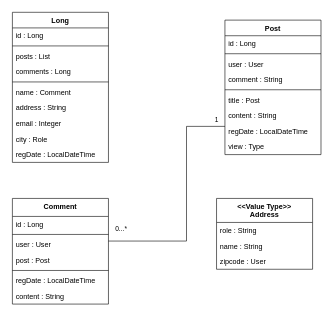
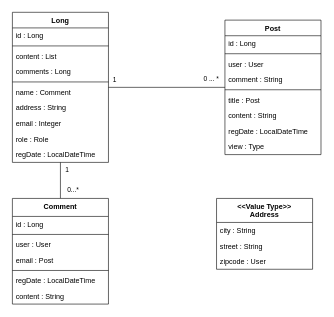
(36, 56) -> (40, 56)
none -> (165, 87)
(33, 139) -> (33, 139)
(186, 168) -> none
none -> (60, 181)
(241, 230) -> (241, 230)
(242, 246) -> (246, 246)
(35, 260) -> (35, 260)
